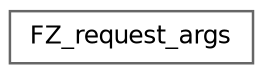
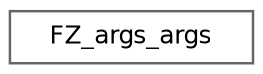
(131, 37) -> (131, 37)
